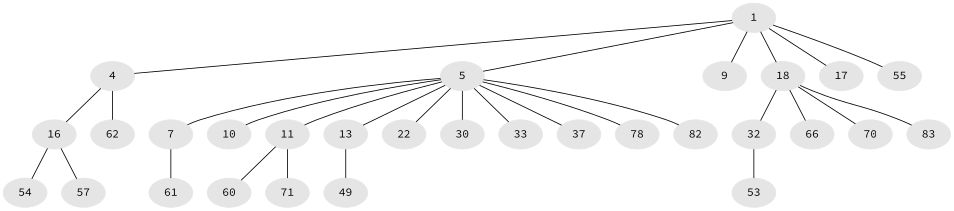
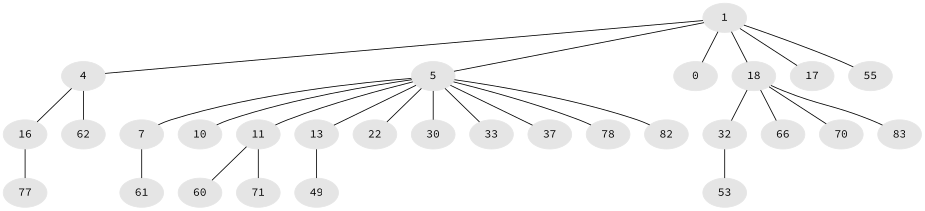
(725, 76) -> (696, 76)
(25, 193) -> none
(83, 193) -> (25, 193)
